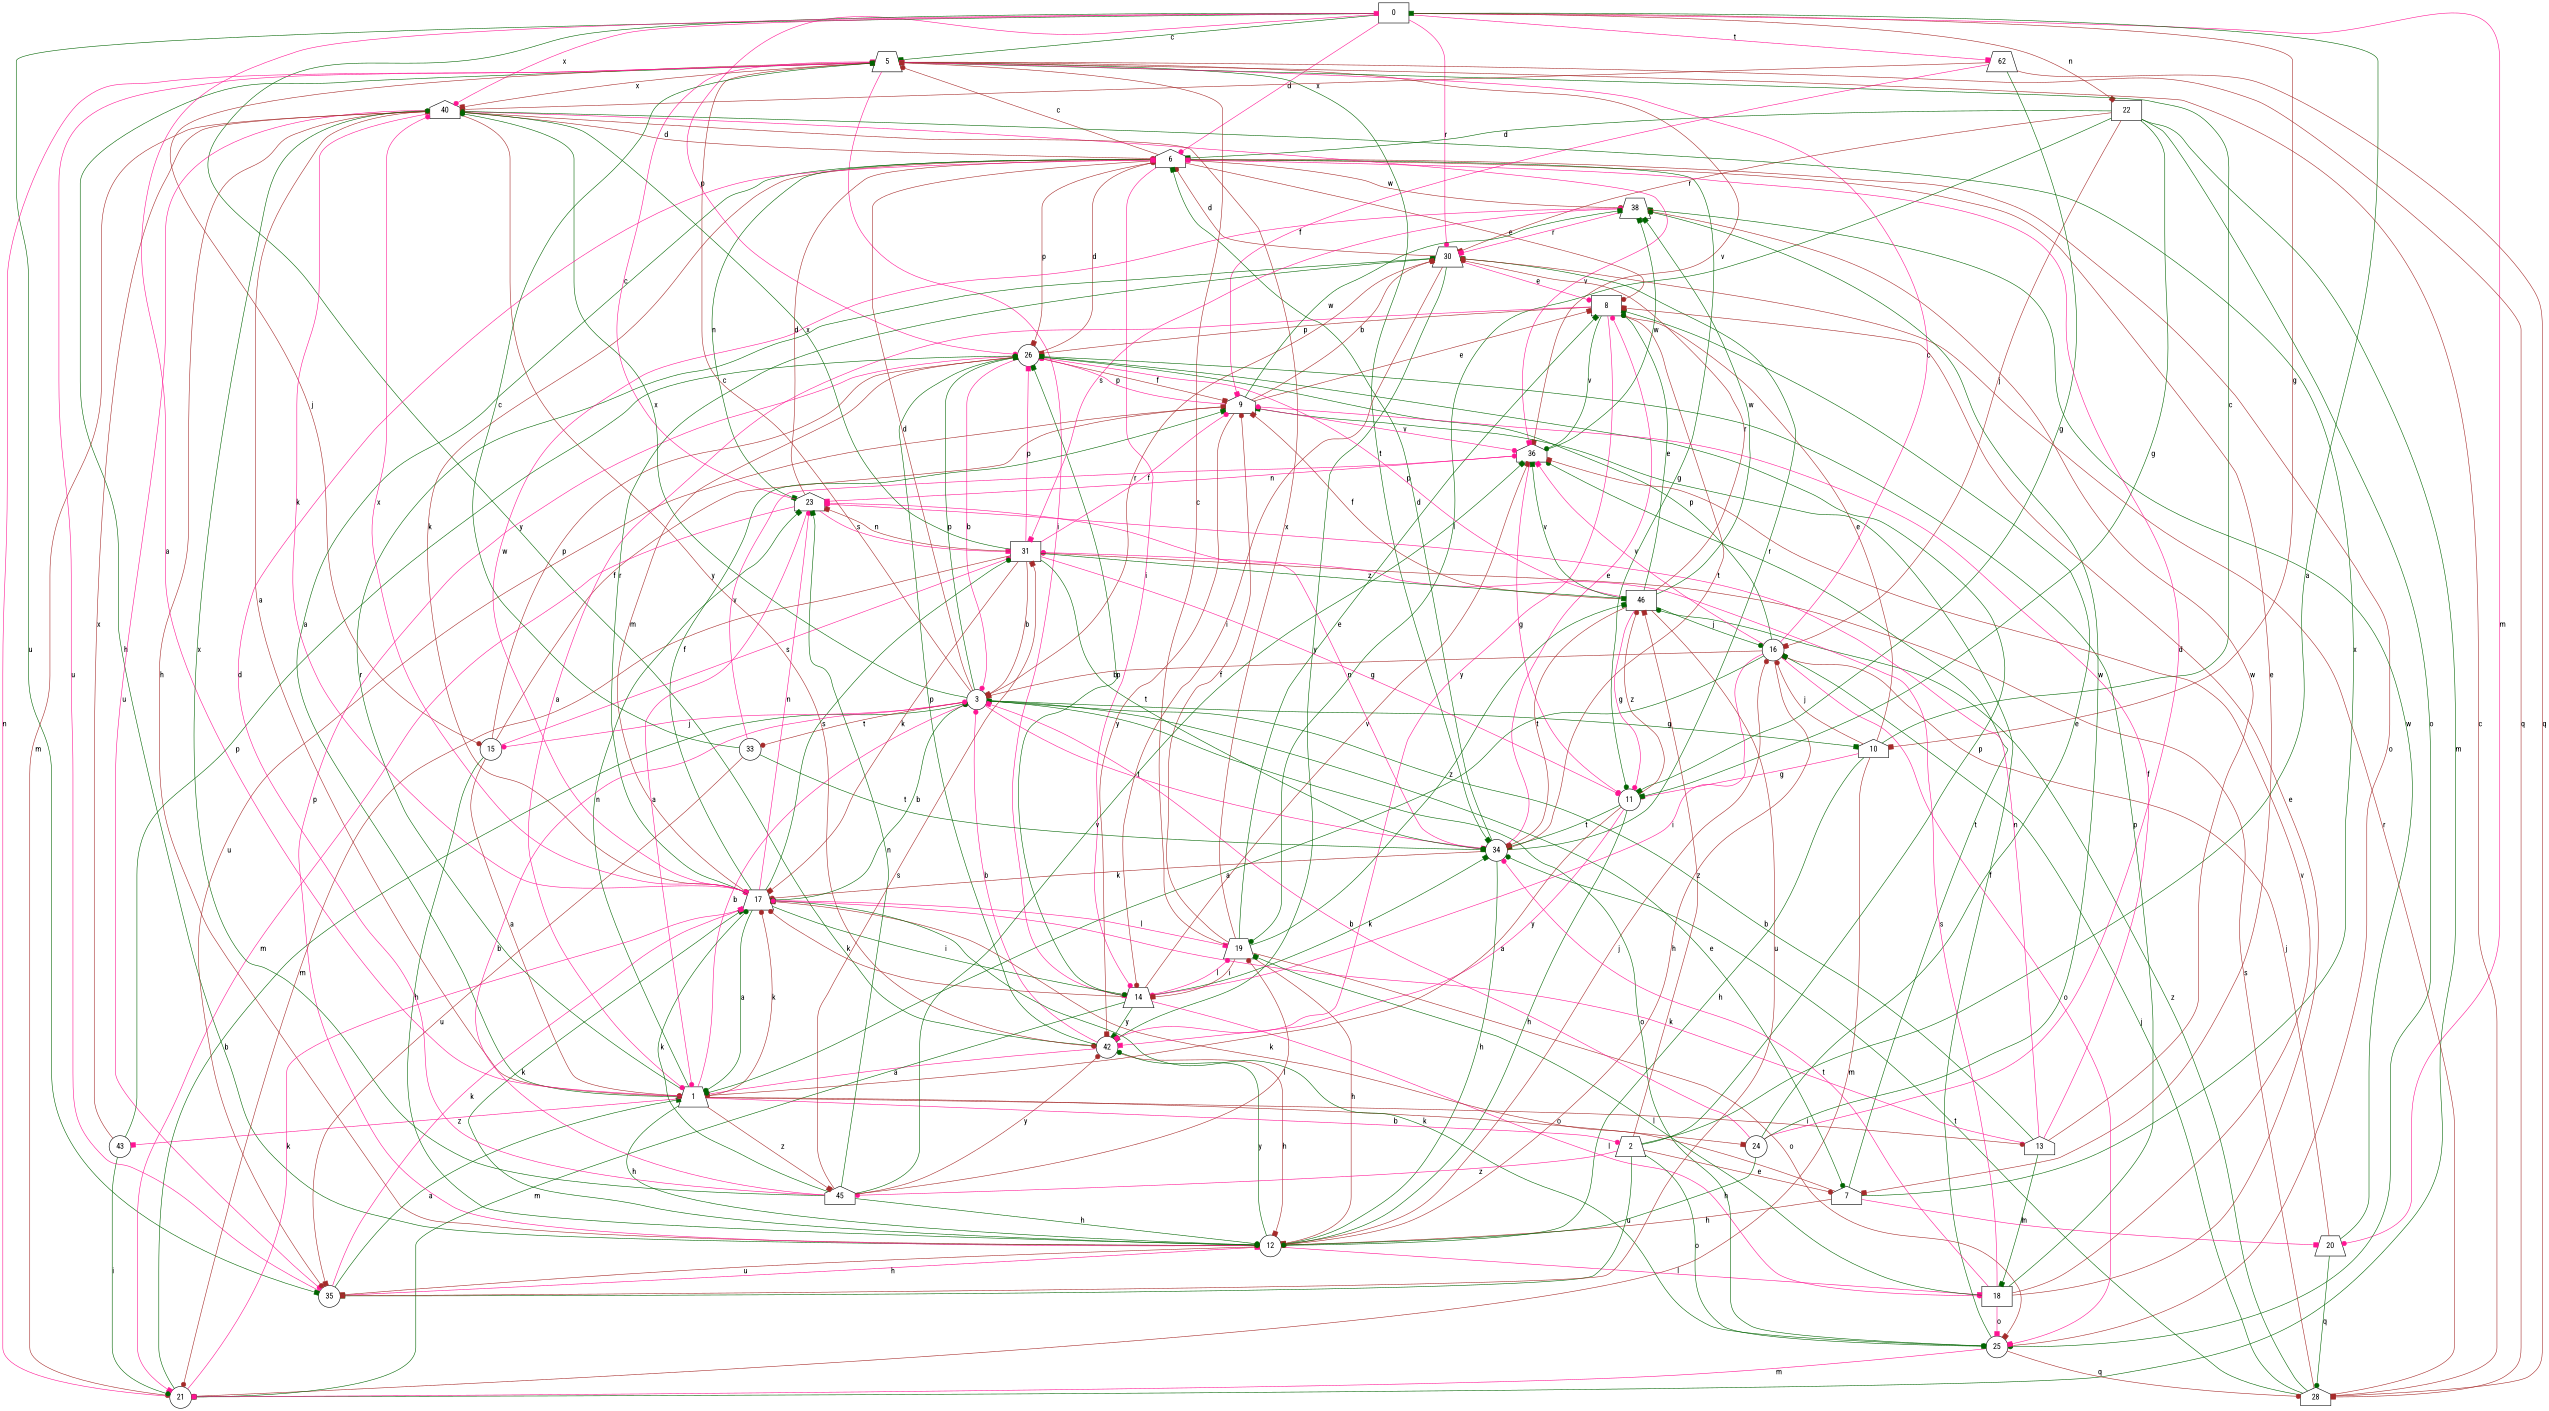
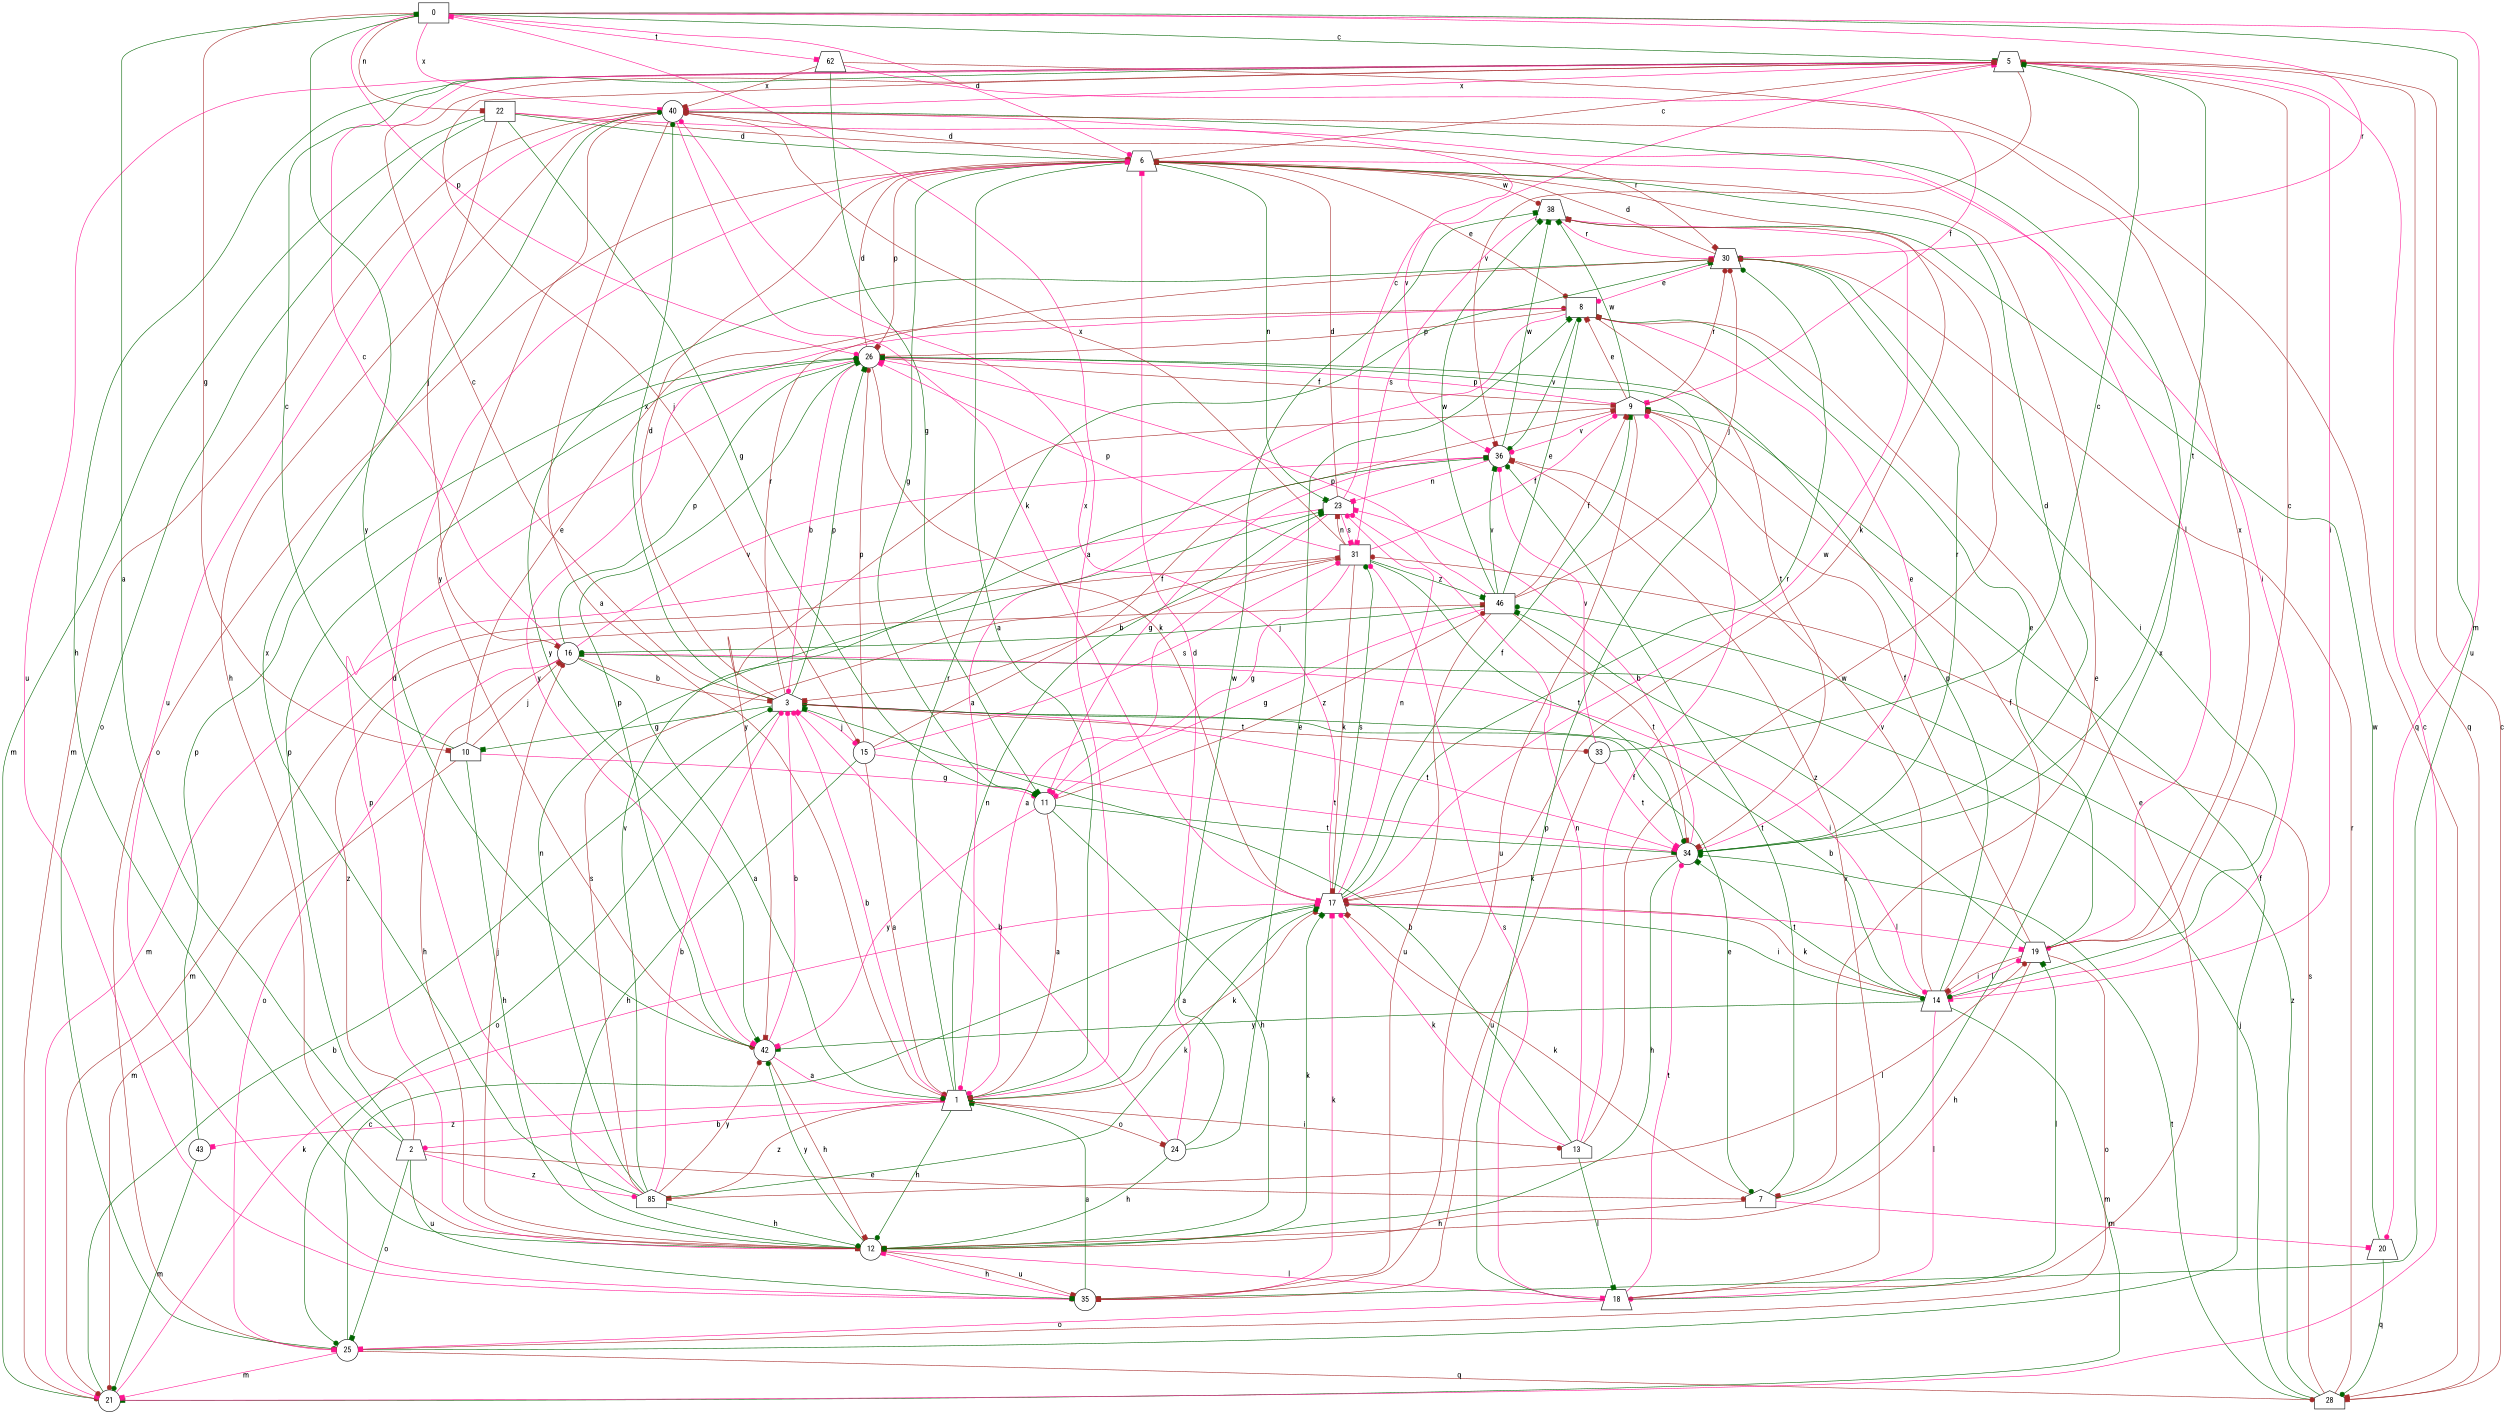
(911, 19) -> (512, 94)
(670, 78) -> (1343, 87)
(445, 111) -> (673, 111)
(1170, 159) -> (1142, 161)
(771, 295) -> (1007, 302)
(1362, 330) -> (1714, 332)
(1482, 344) -> (1697, 155)
(1745, 430) -> (1729, 431)
(1513, 431) -> (693, 497)
(1532, 454) -> (1499, 456)
(397, 467) -> (988, 598)
(103, 515) -> none
(1233, 602) -> (2161, 657)
(633, 625) -> (1161, 628)
(2097, 625) -> (1235, 656)
none -> (1963, 645)
(1350, 675) -> (1639, 679)
(977, 700) -> (787, 703)
(1810, 715) -> (515, 705)
(5, 724) -> (2425, 727)
none -> (1272, 807)
(2195, 824) -> none
(891, 831) -> (1422, 726)
(1114, 836) -> (1636, 806)
(1371, 924) -> (1795, 928)
(1425, 1121) -> (371, 1125)
(840, 1196) -> (651, 1200)
(113, 1271) -> (160, 1275)
(1997, 1296) -> (1617, 1300)
